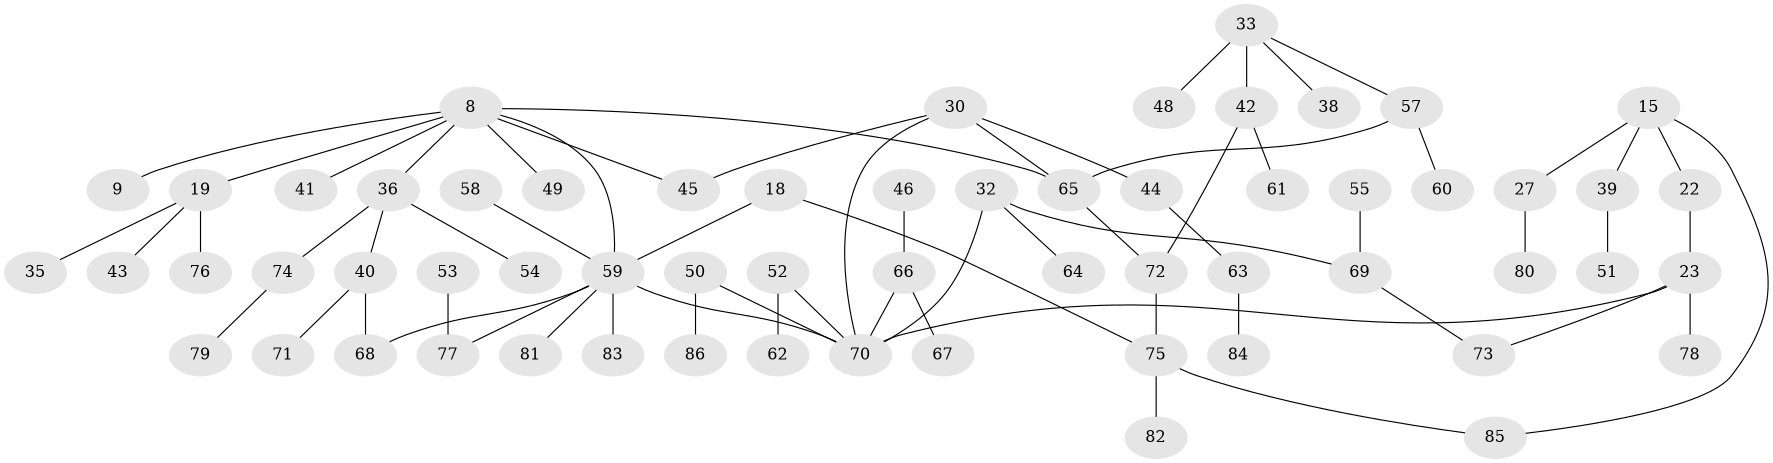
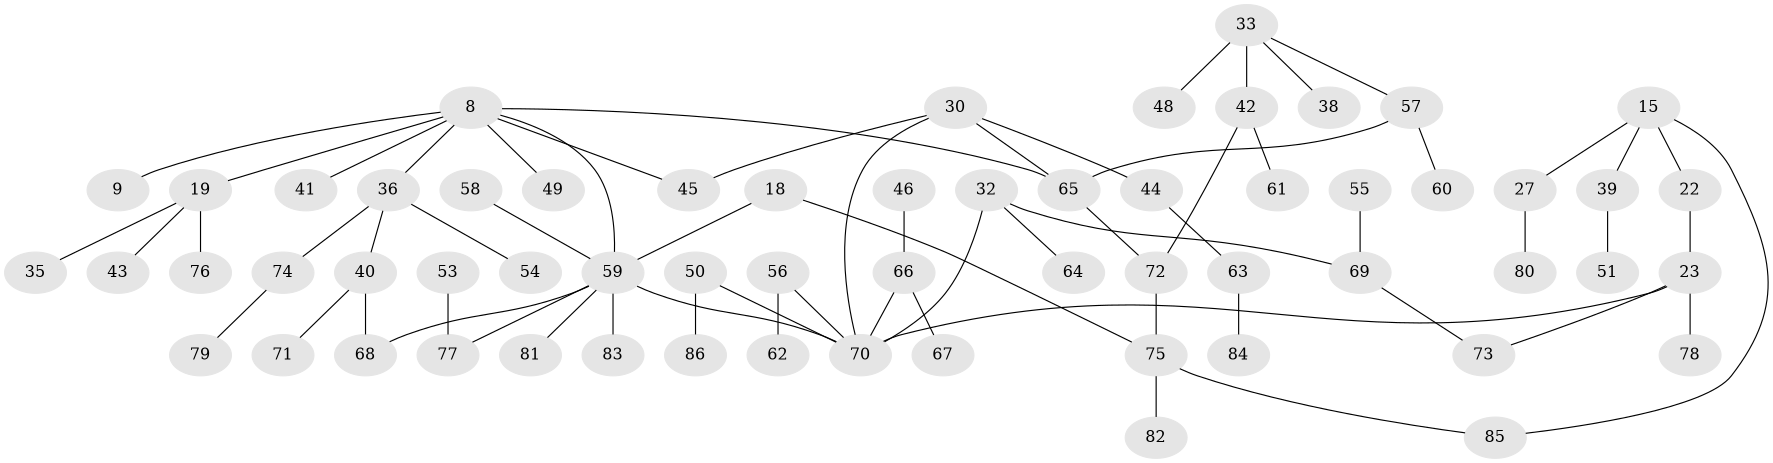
(778, 273) -> (778, 273)
